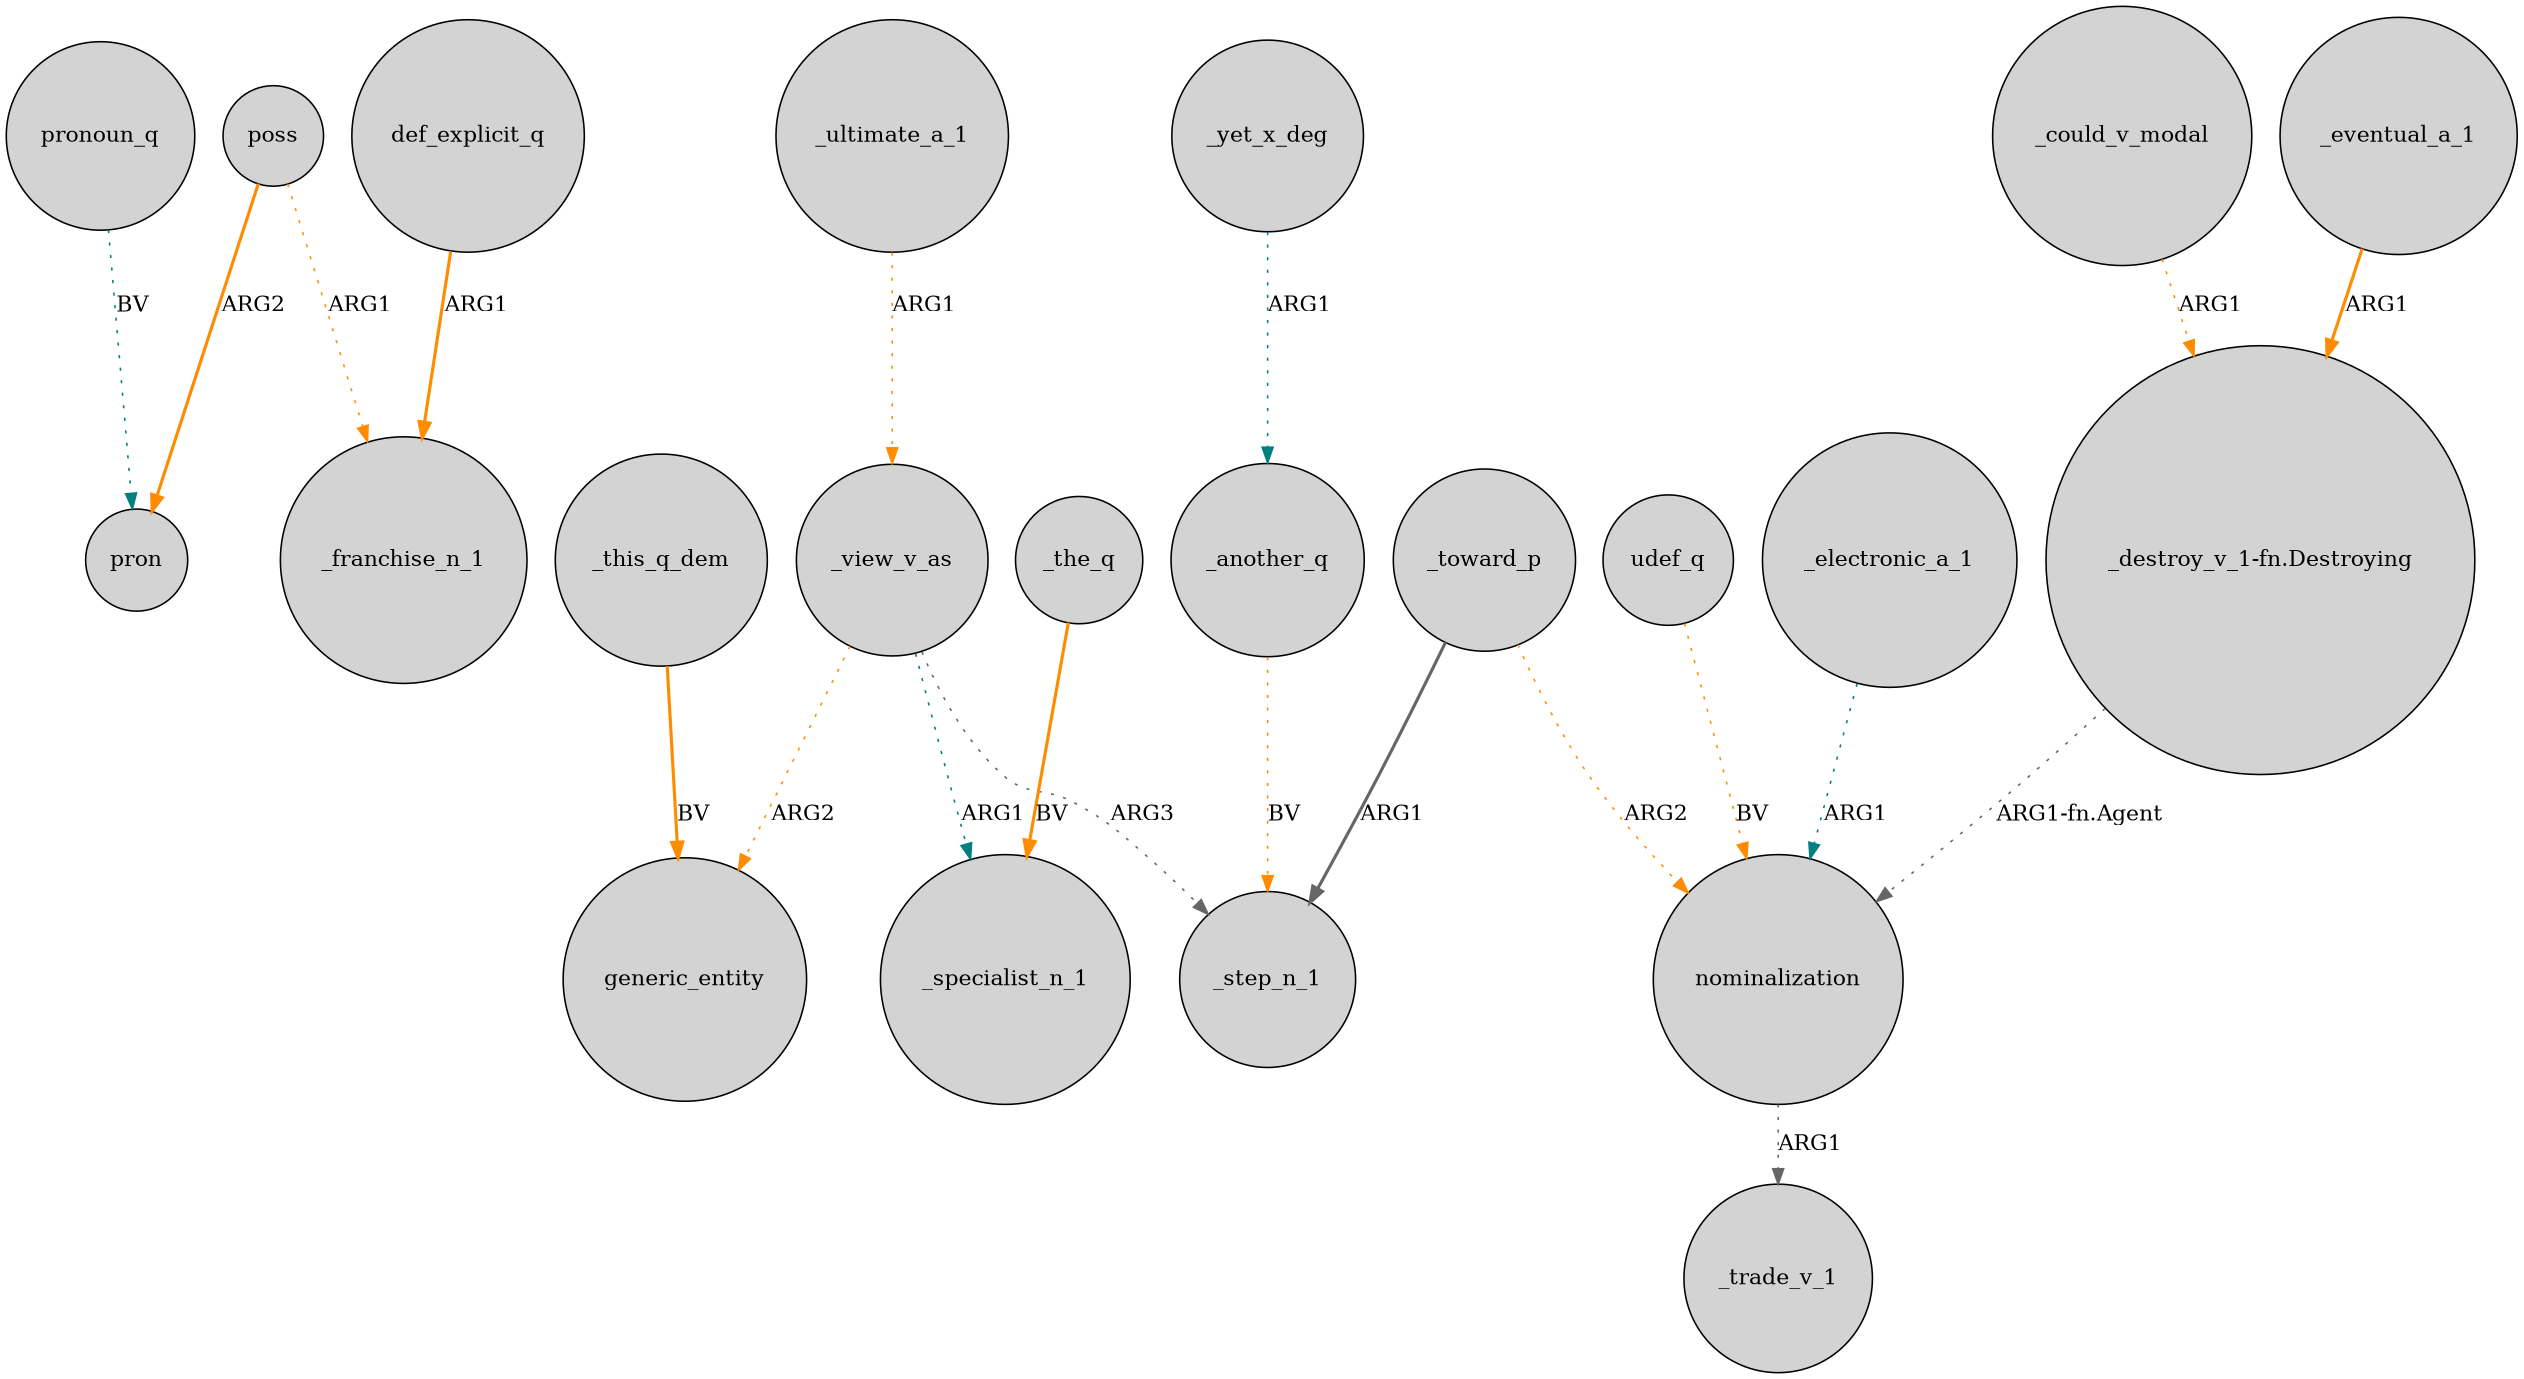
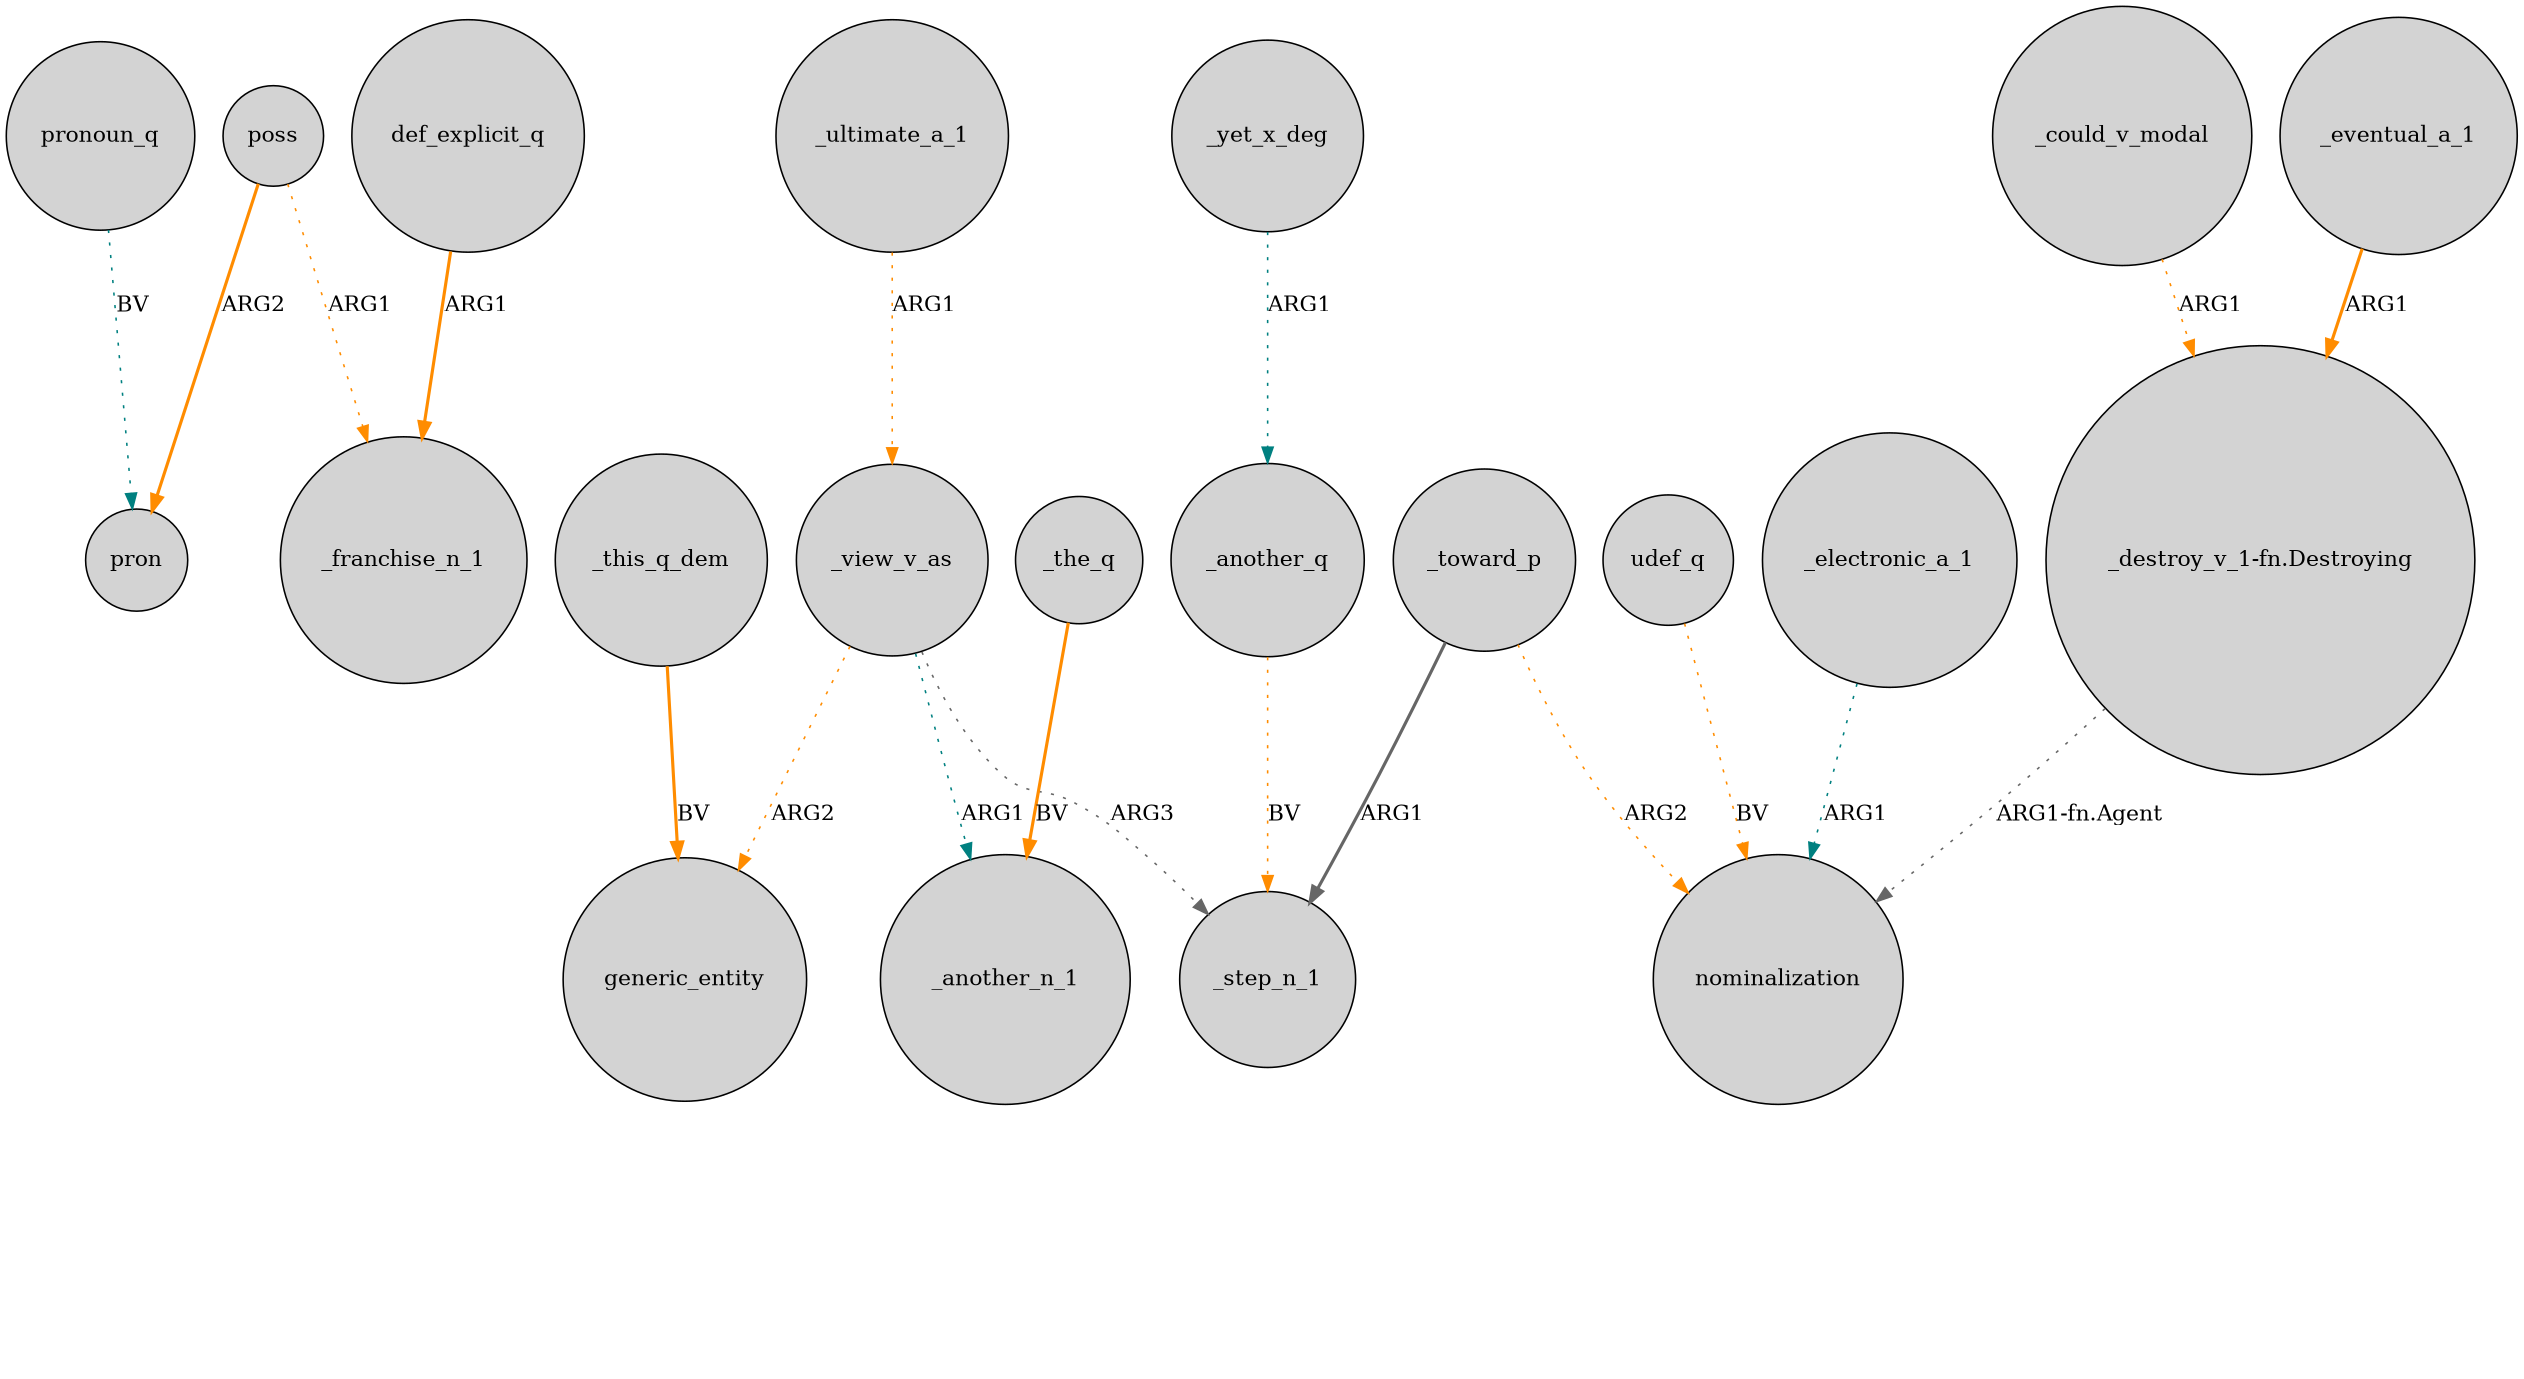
(1005, 980) -> (1005, 980)
(1778, 1278) -> none
